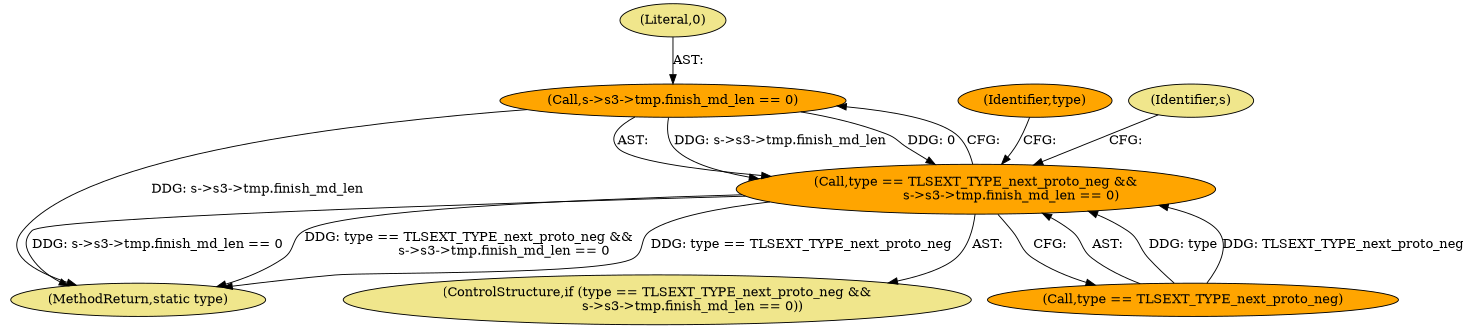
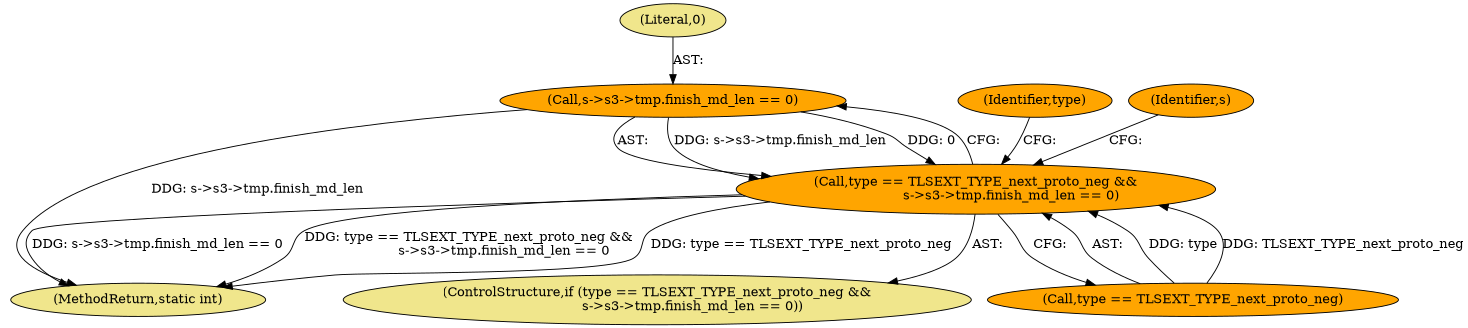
(1191, 101) -> (1191, 101)
(138, 300) -> (138, 300)
